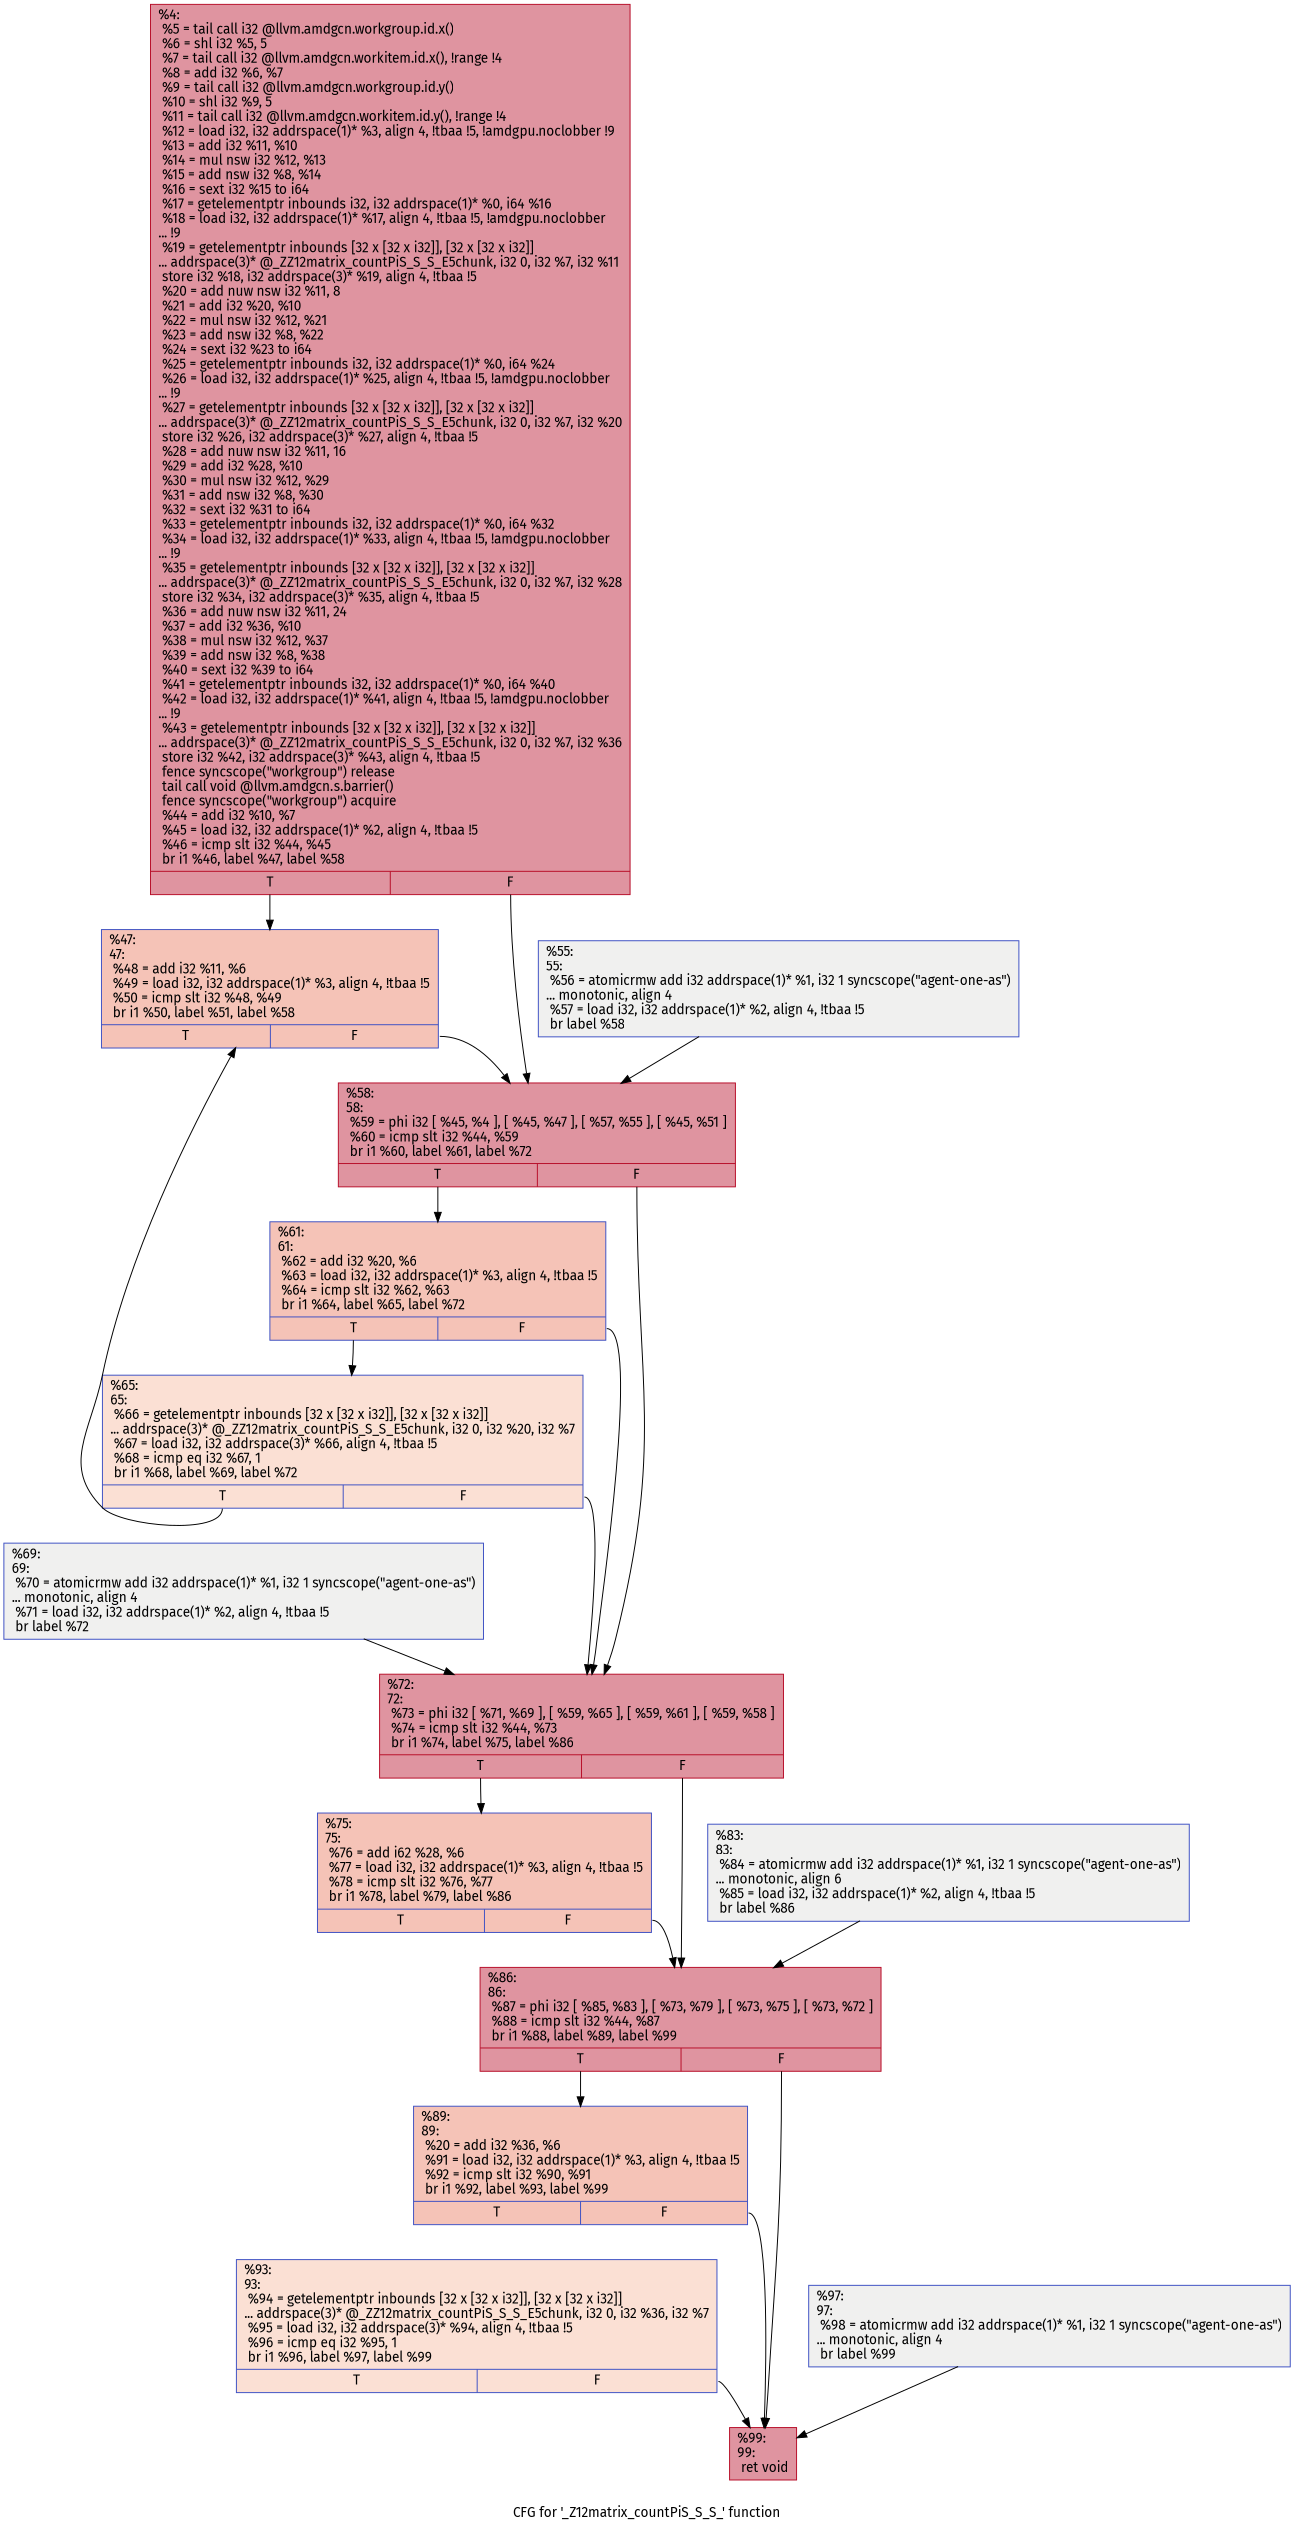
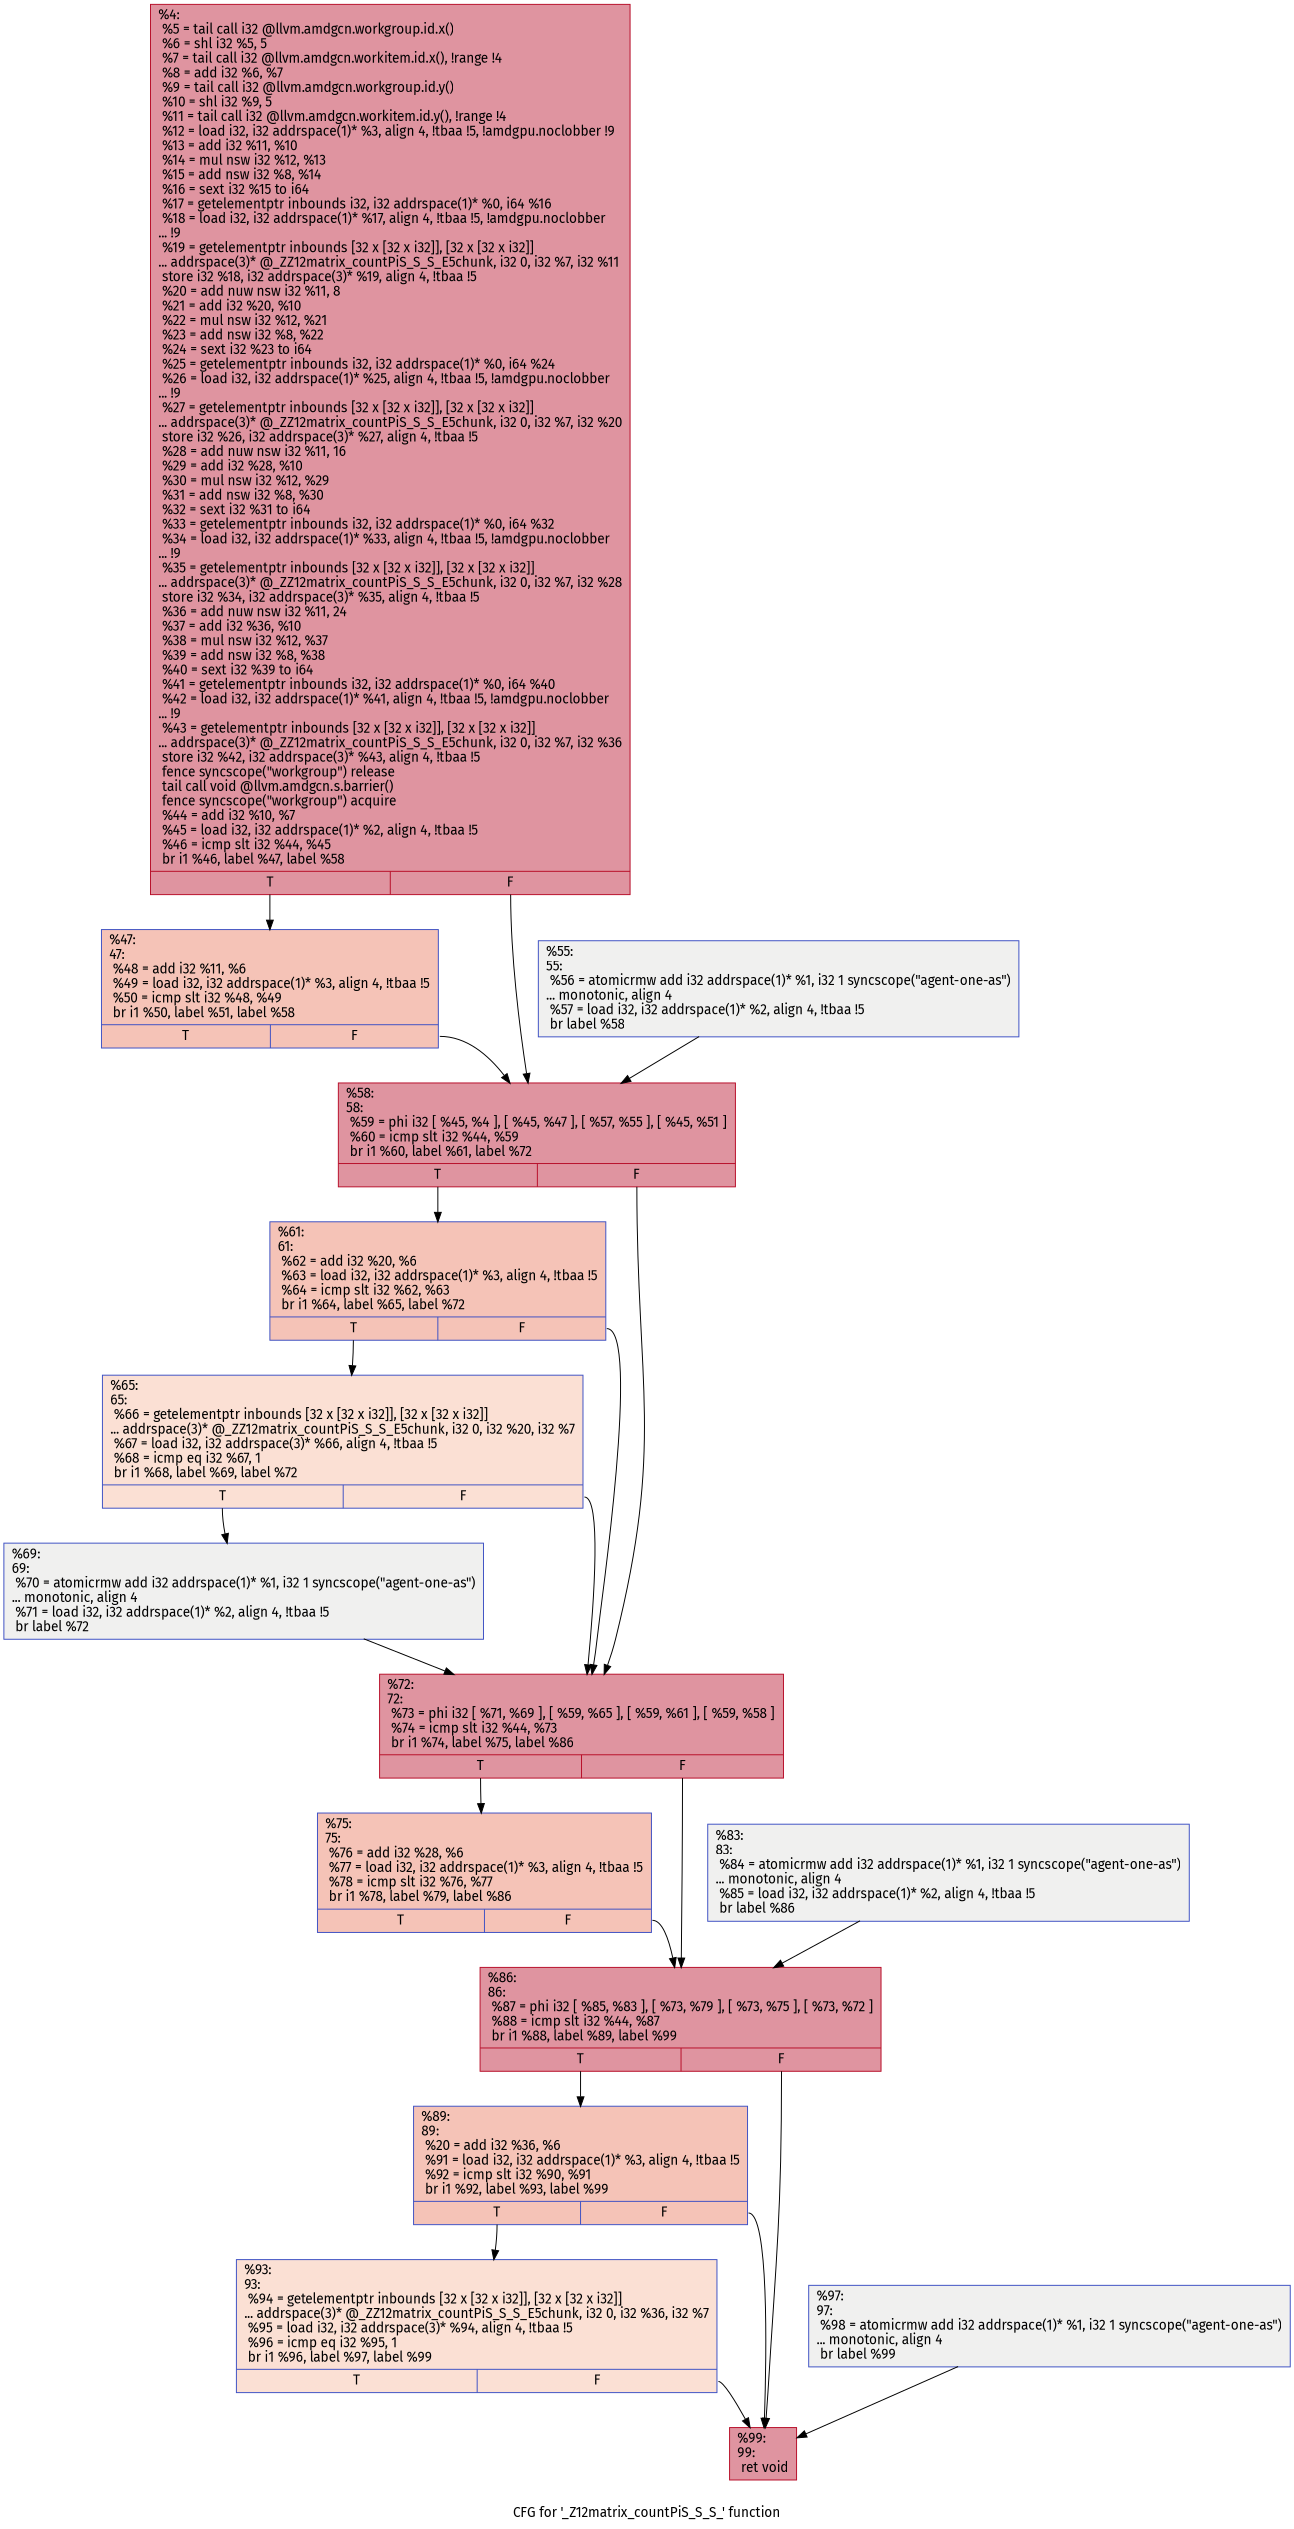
(111, 1339) -> (223, 1521)
(395, 1853) -> (395, 1853)
(779, 1880) -> (779, 1880)
none -> (497, 2237)
